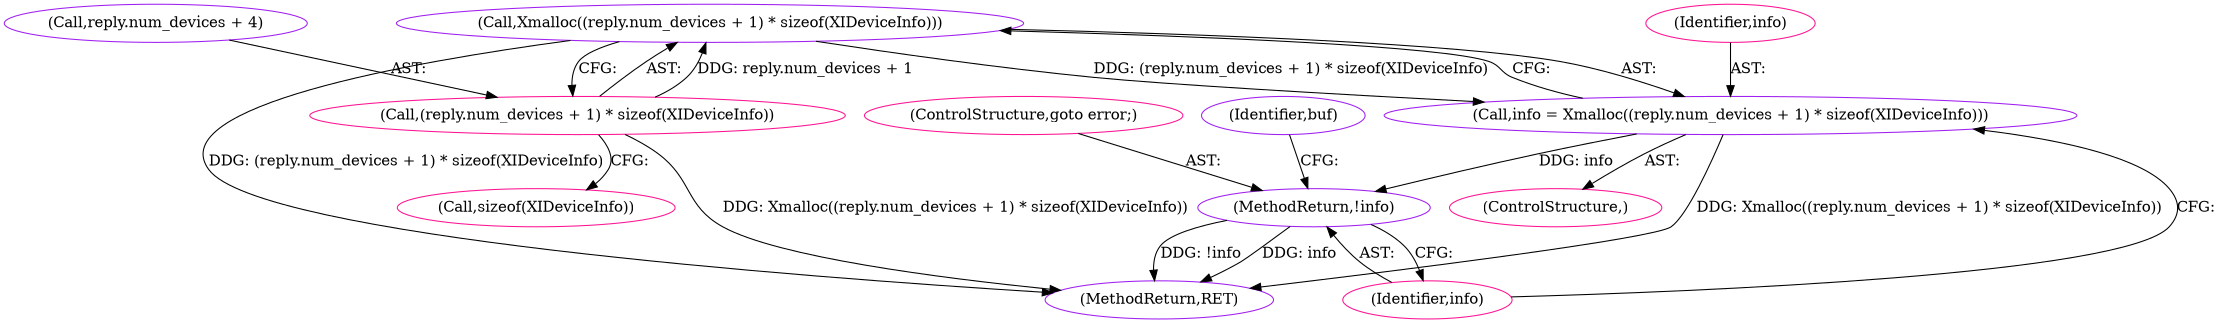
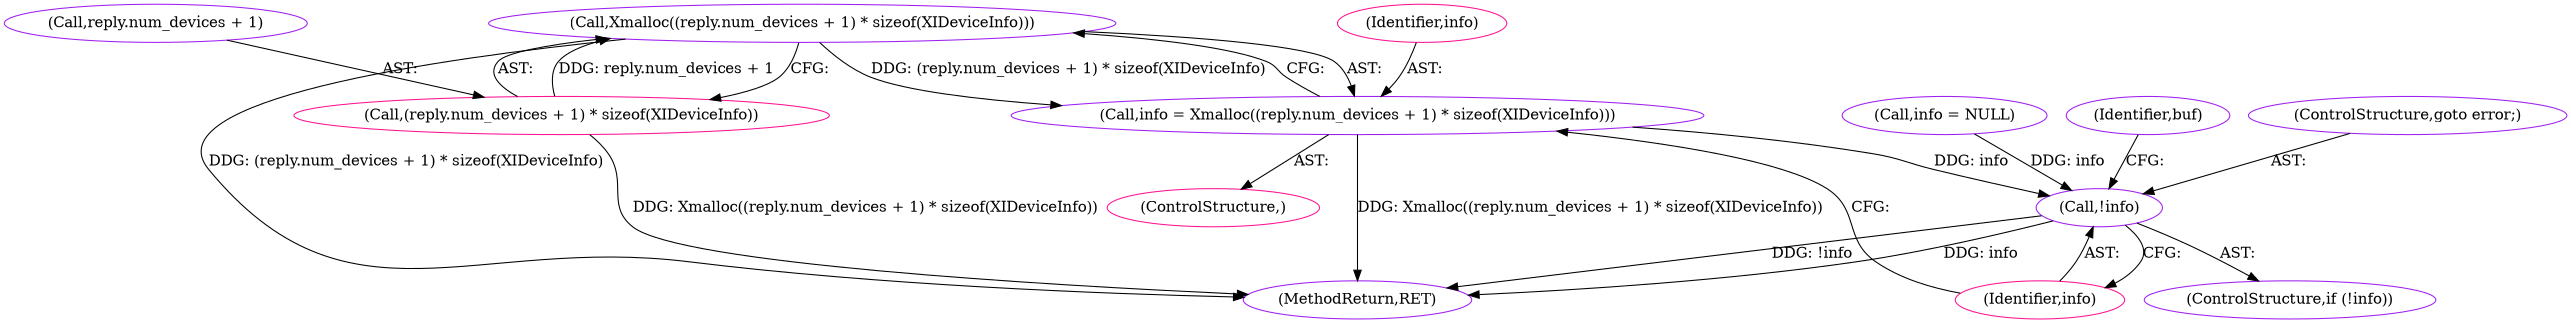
(156, 23) -> (156, 23)
(1024, 116) -> (2408, 116)
none -> (1945, 116)
(536, 208) -> none
(1314, 208) -> (2099, 208)
none -> (2290, 300)
